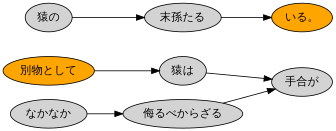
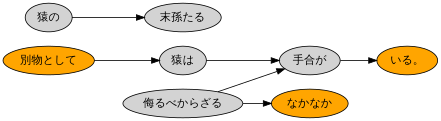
(242, 18) -> (354, 60)
(49, 114) -> (310, 103)
(101, 114) -> (253, 103)
